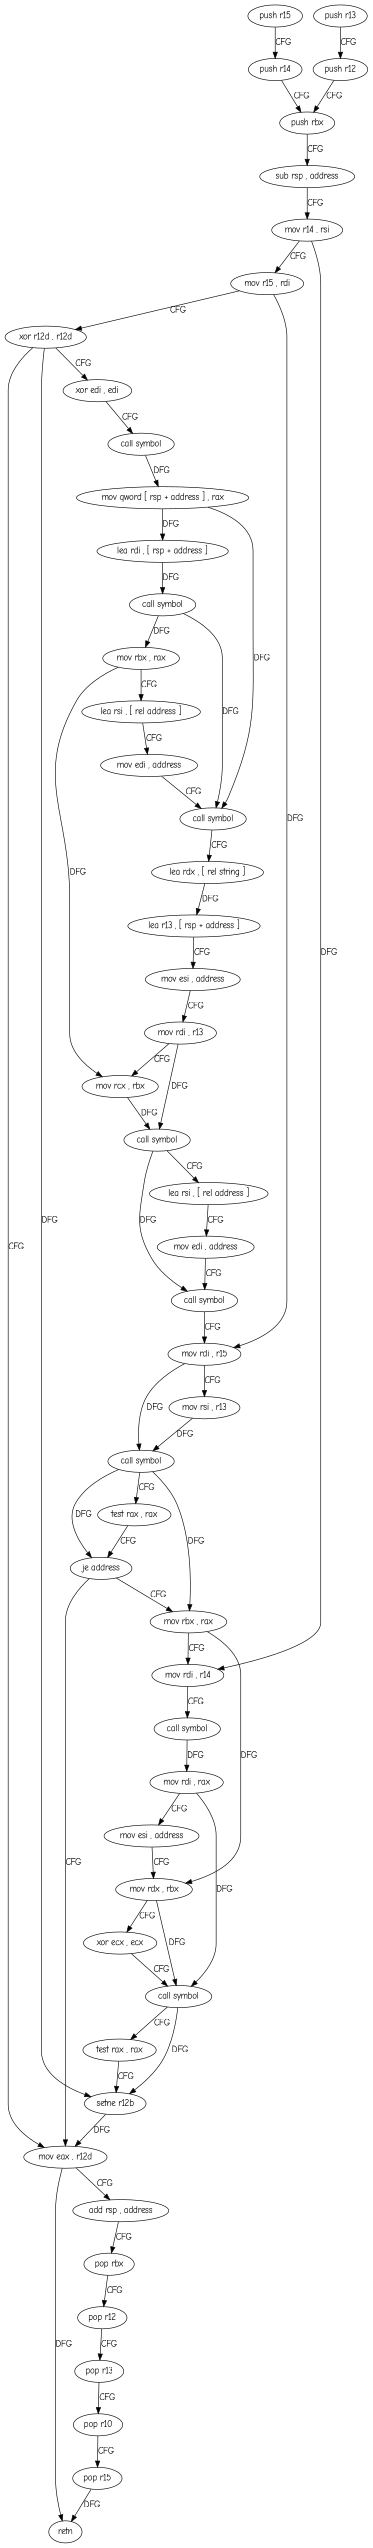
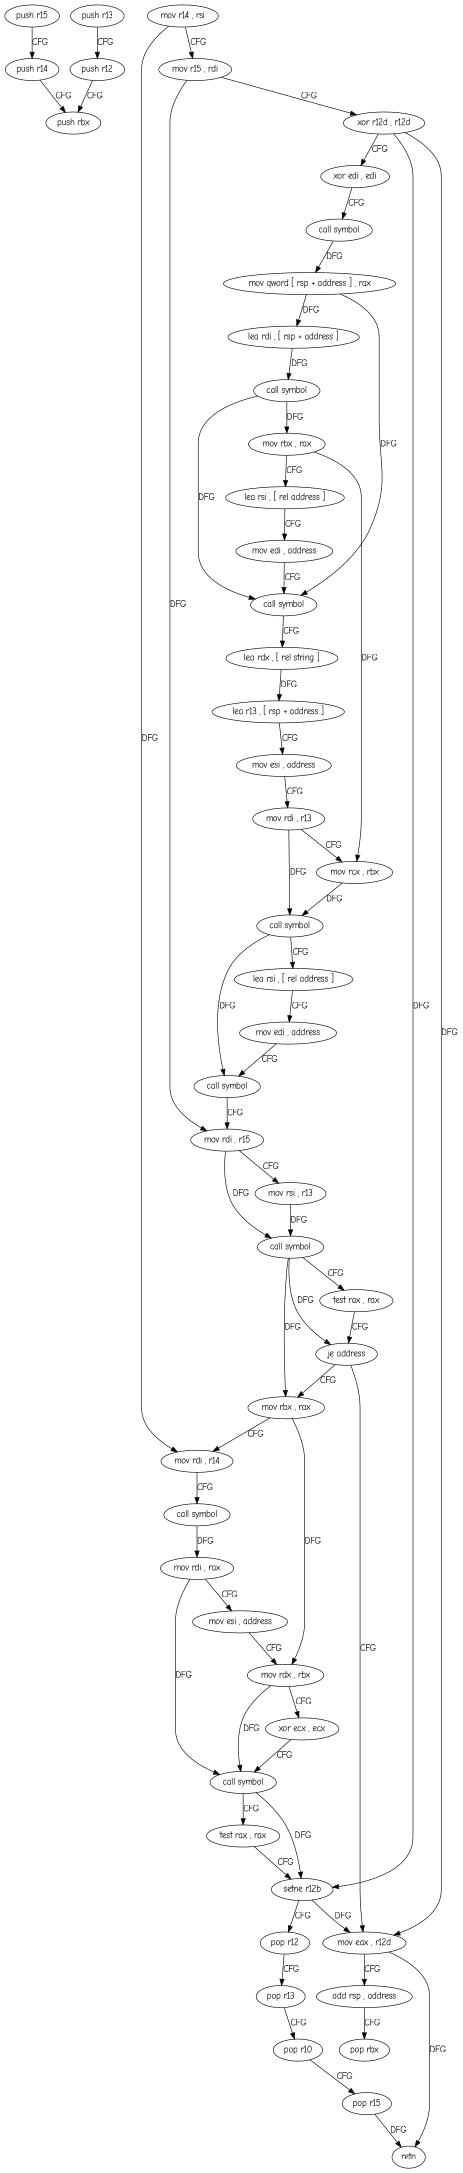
(307, 177) -> none
(16, 1247) -> (450, 1033)
(106, 2288) -> (295, 1913)
